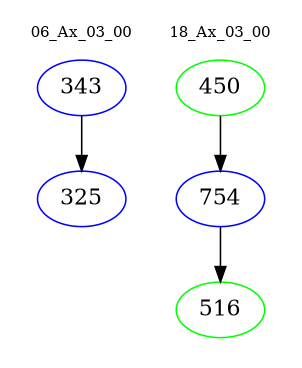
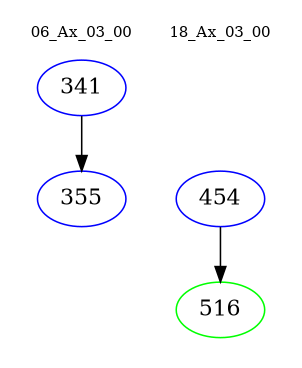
(82, 88) -> (82, 88)
(220, 88) -> none
(82, 199) -> (82, 199)
(220, 199) -> (220, 199)
